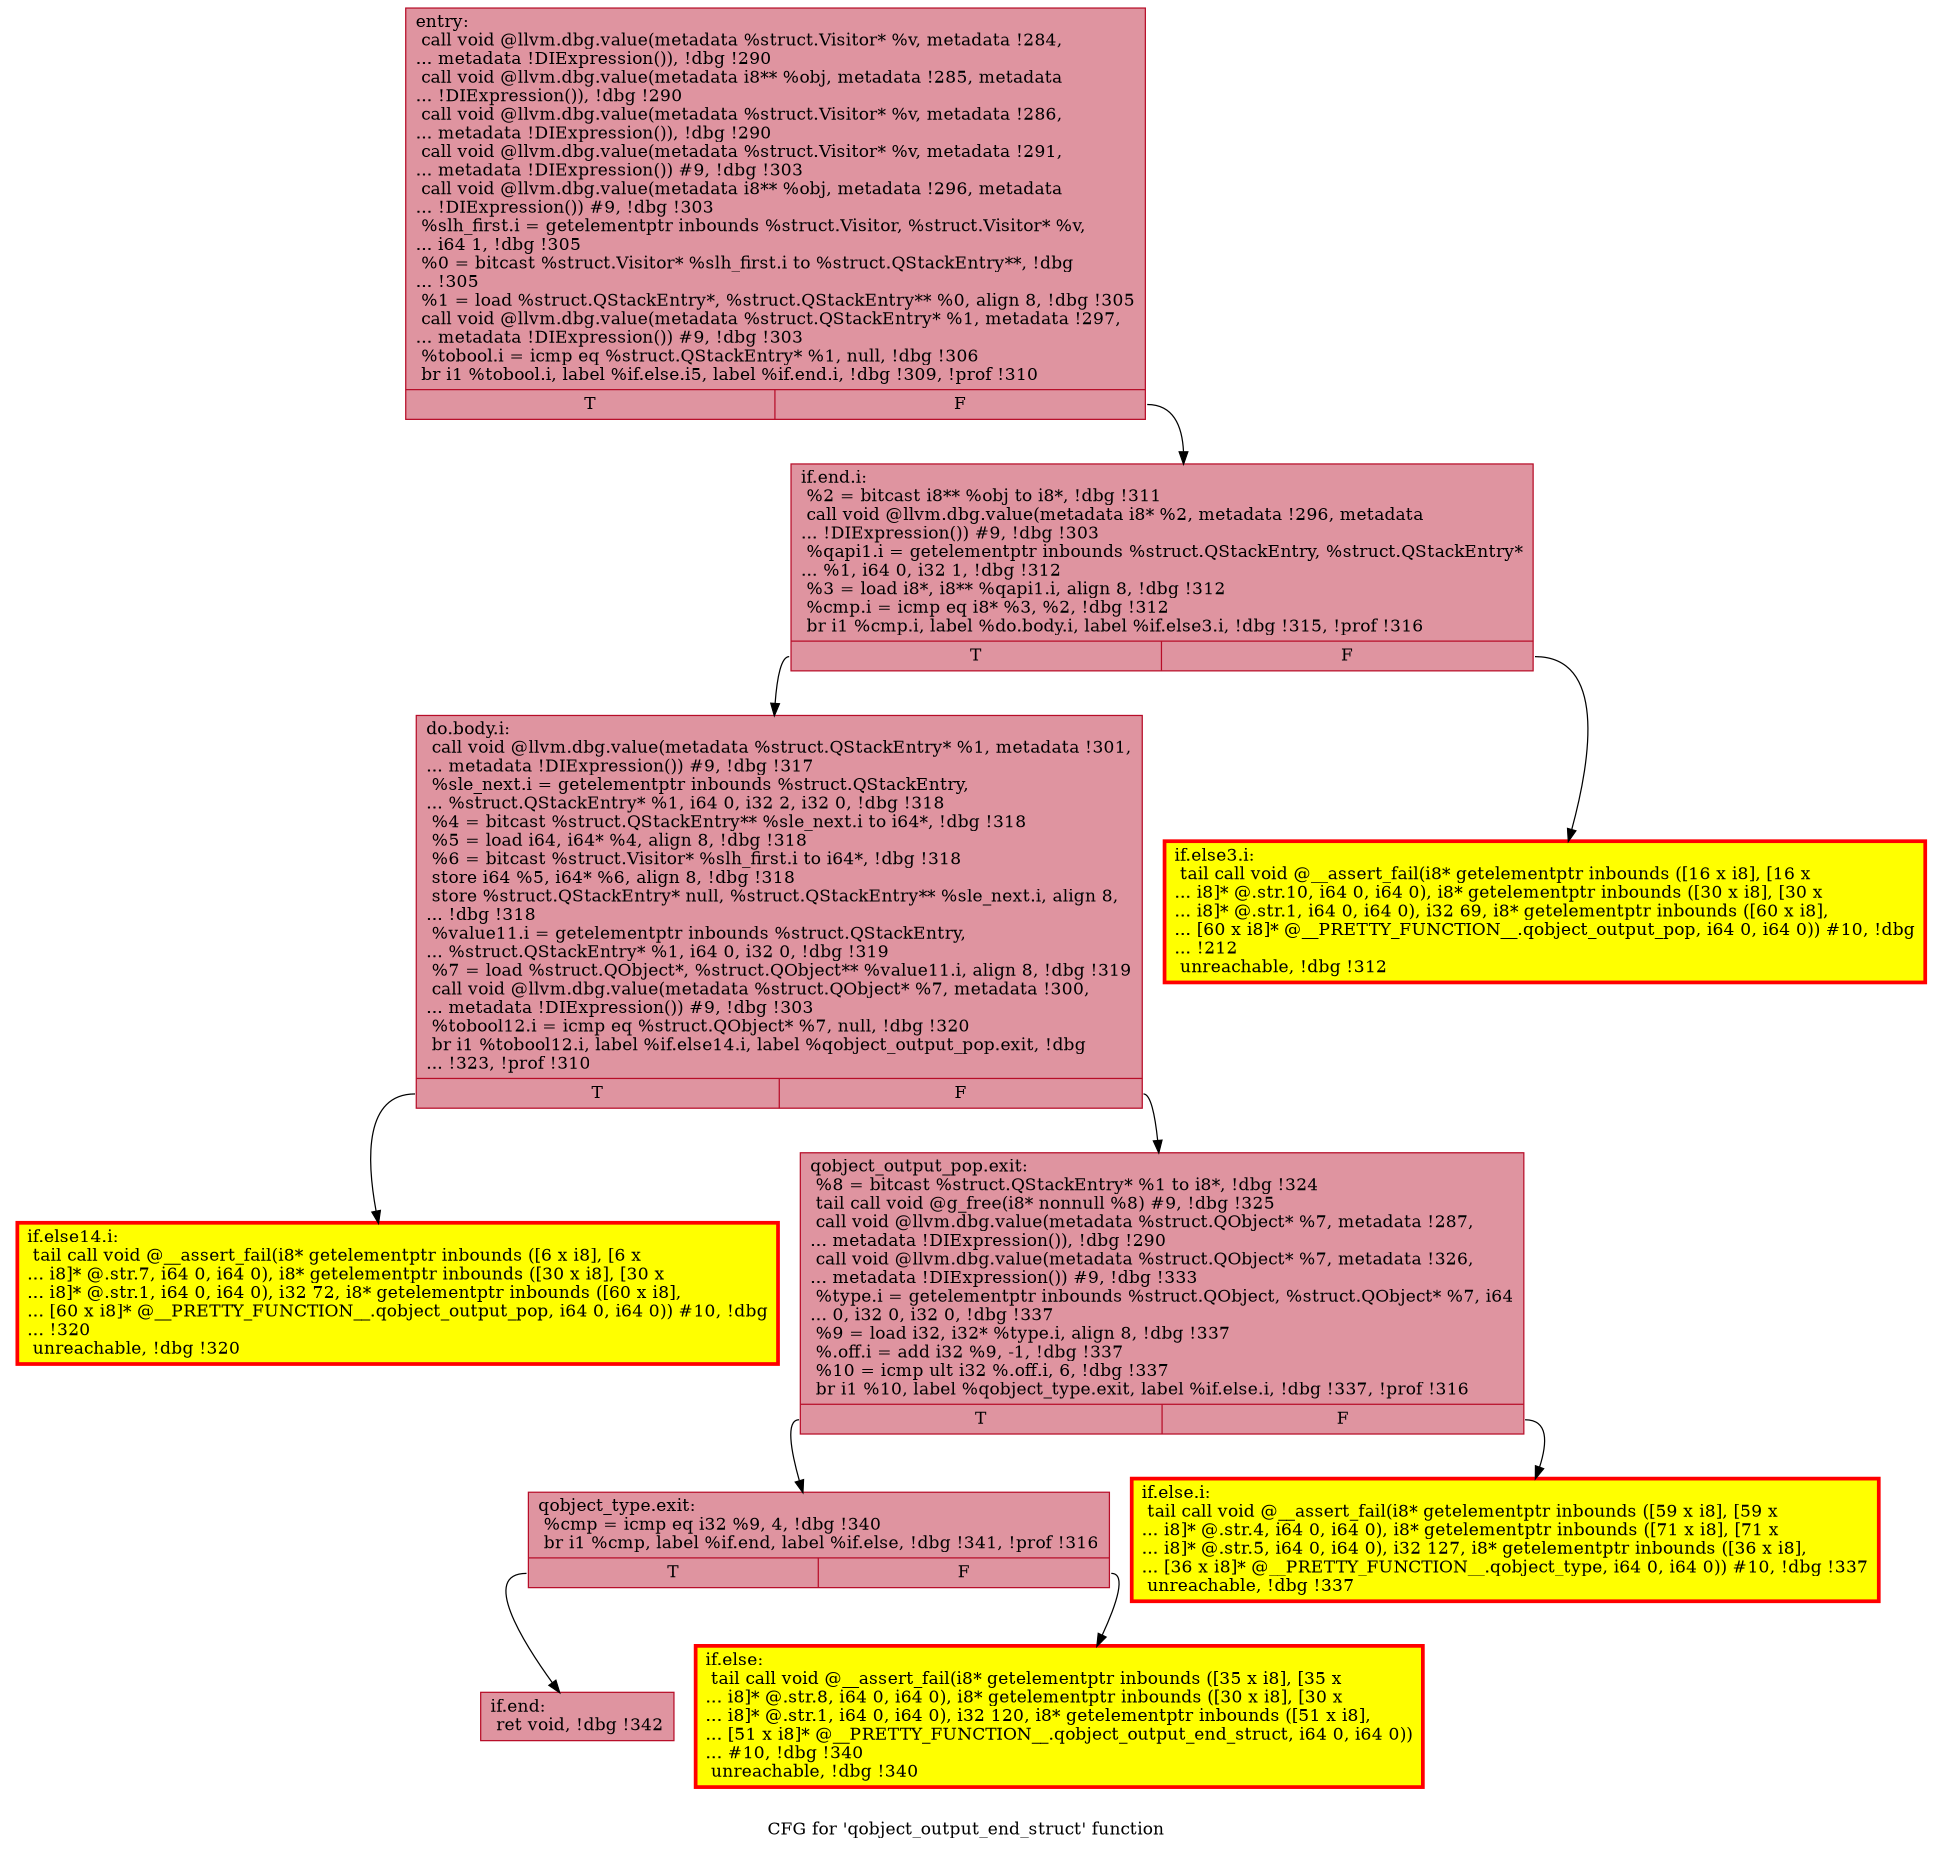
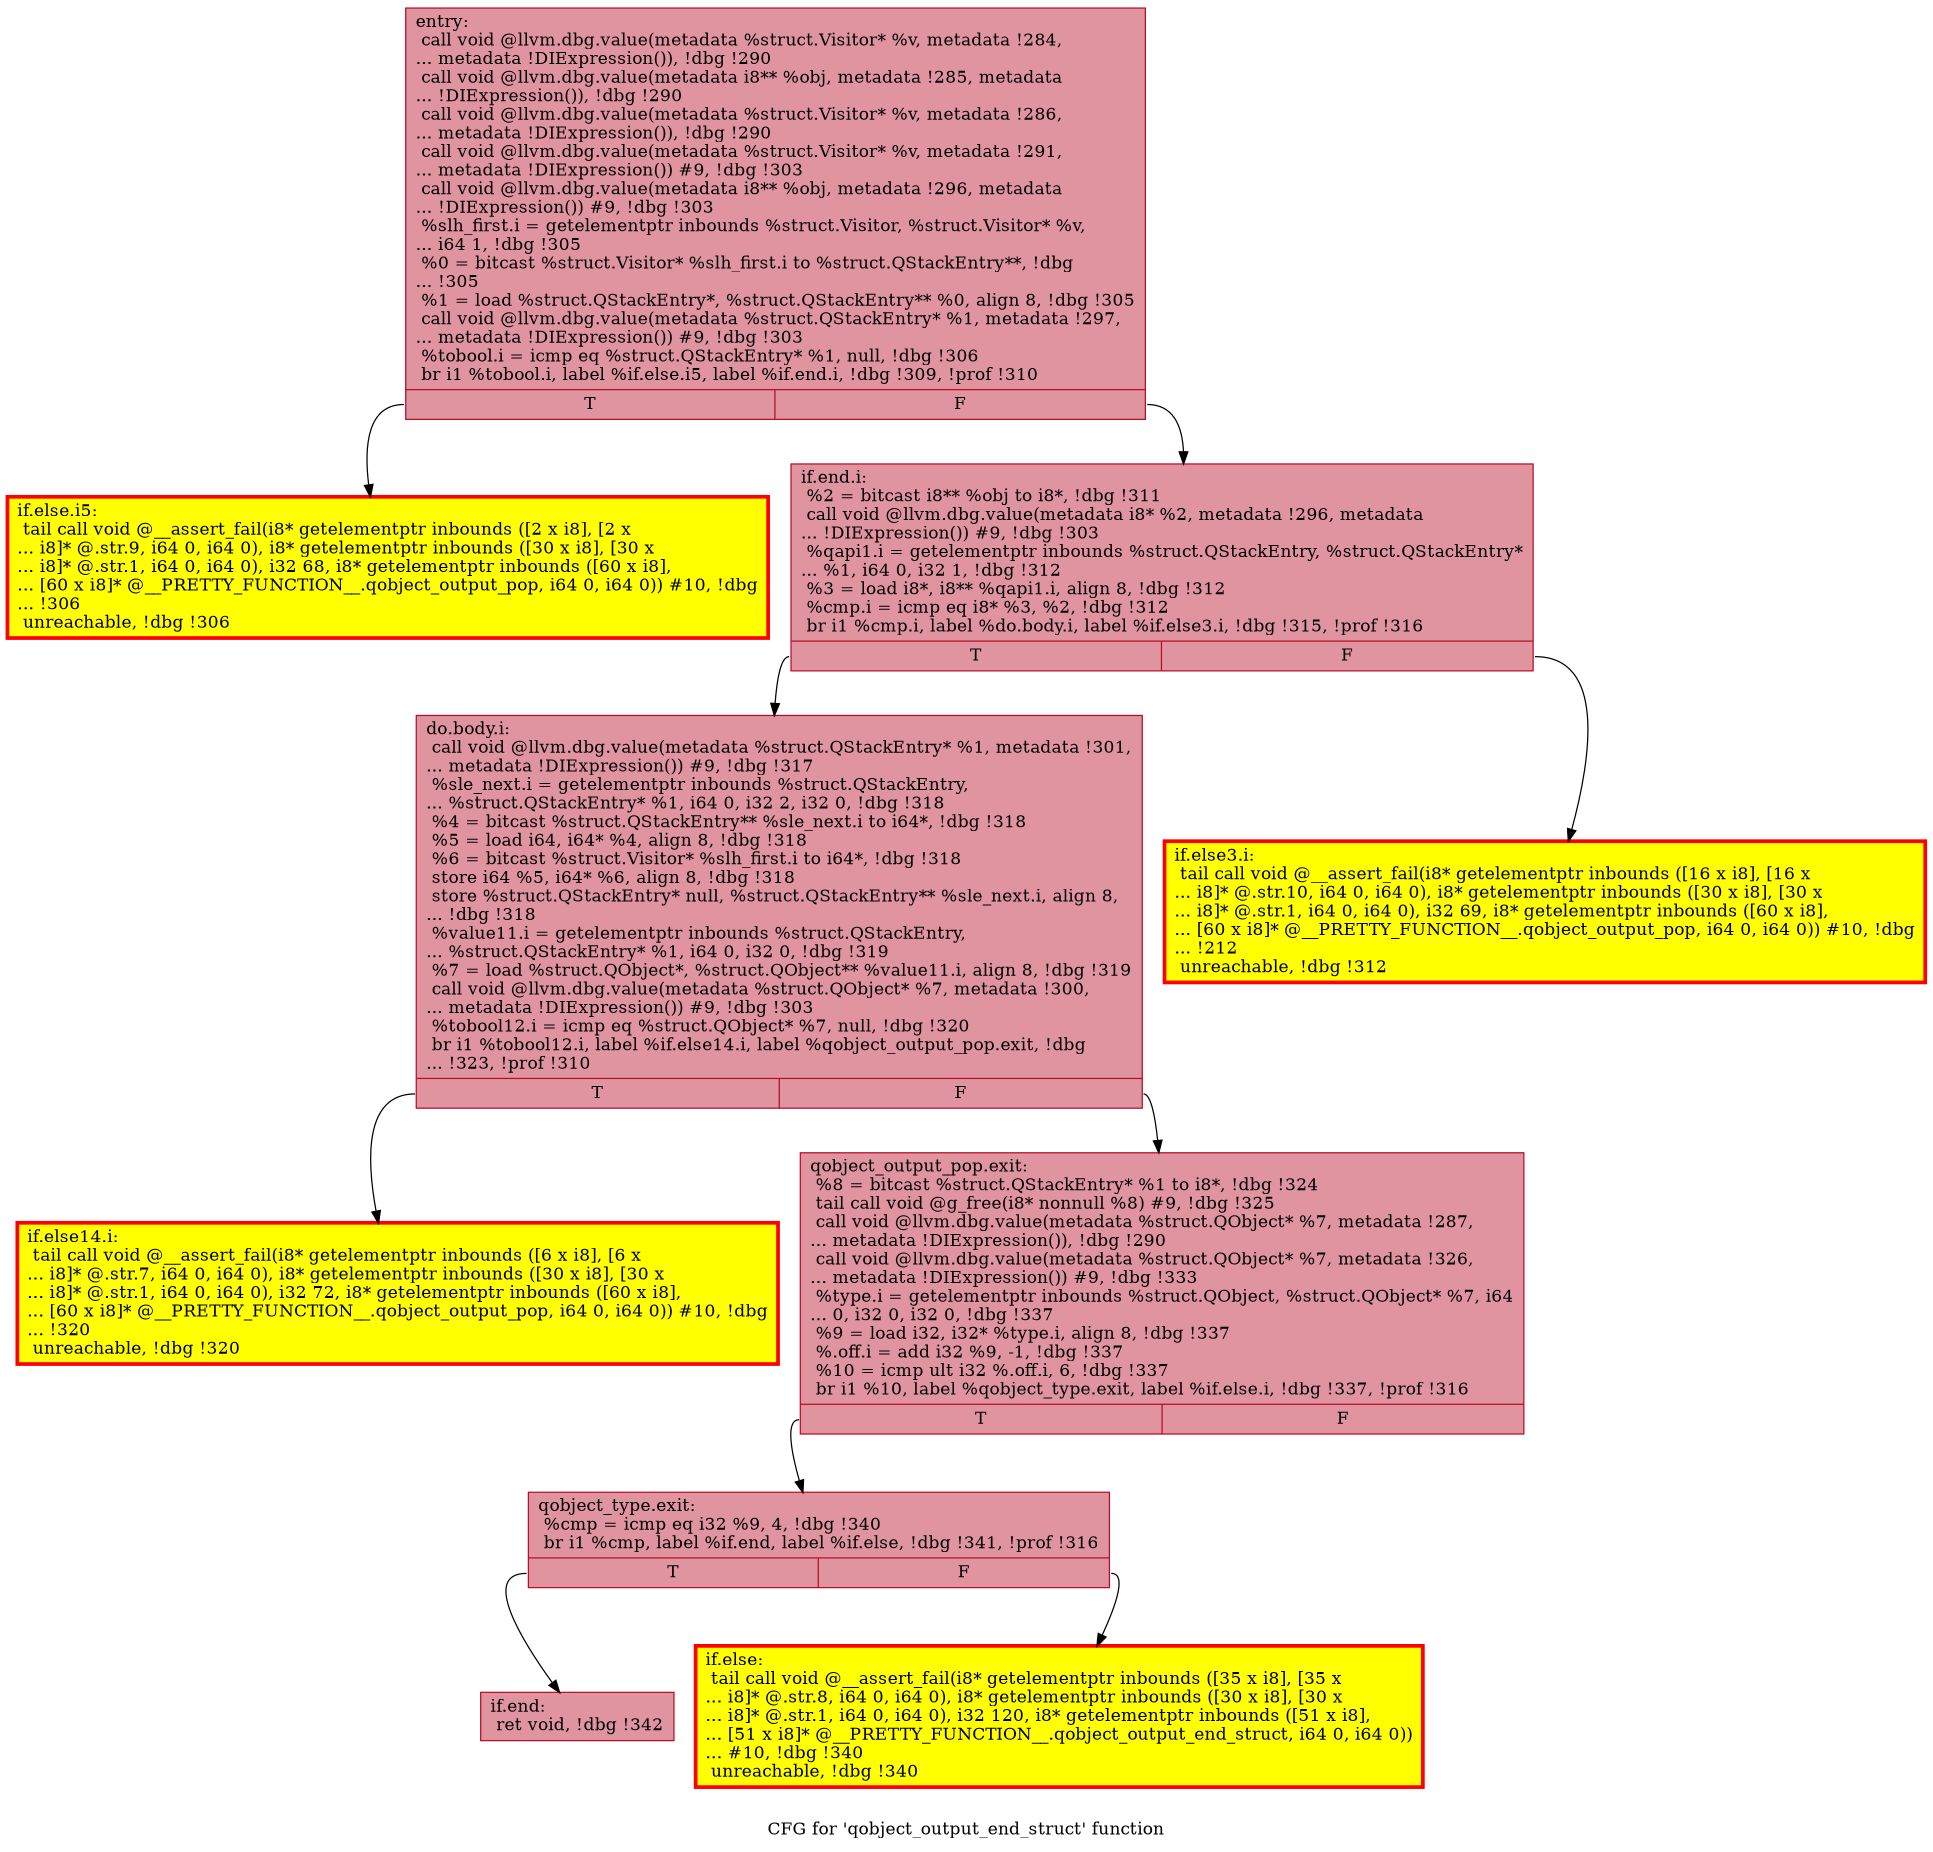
none -> (388, 567)
(1505, 1540) -> none
